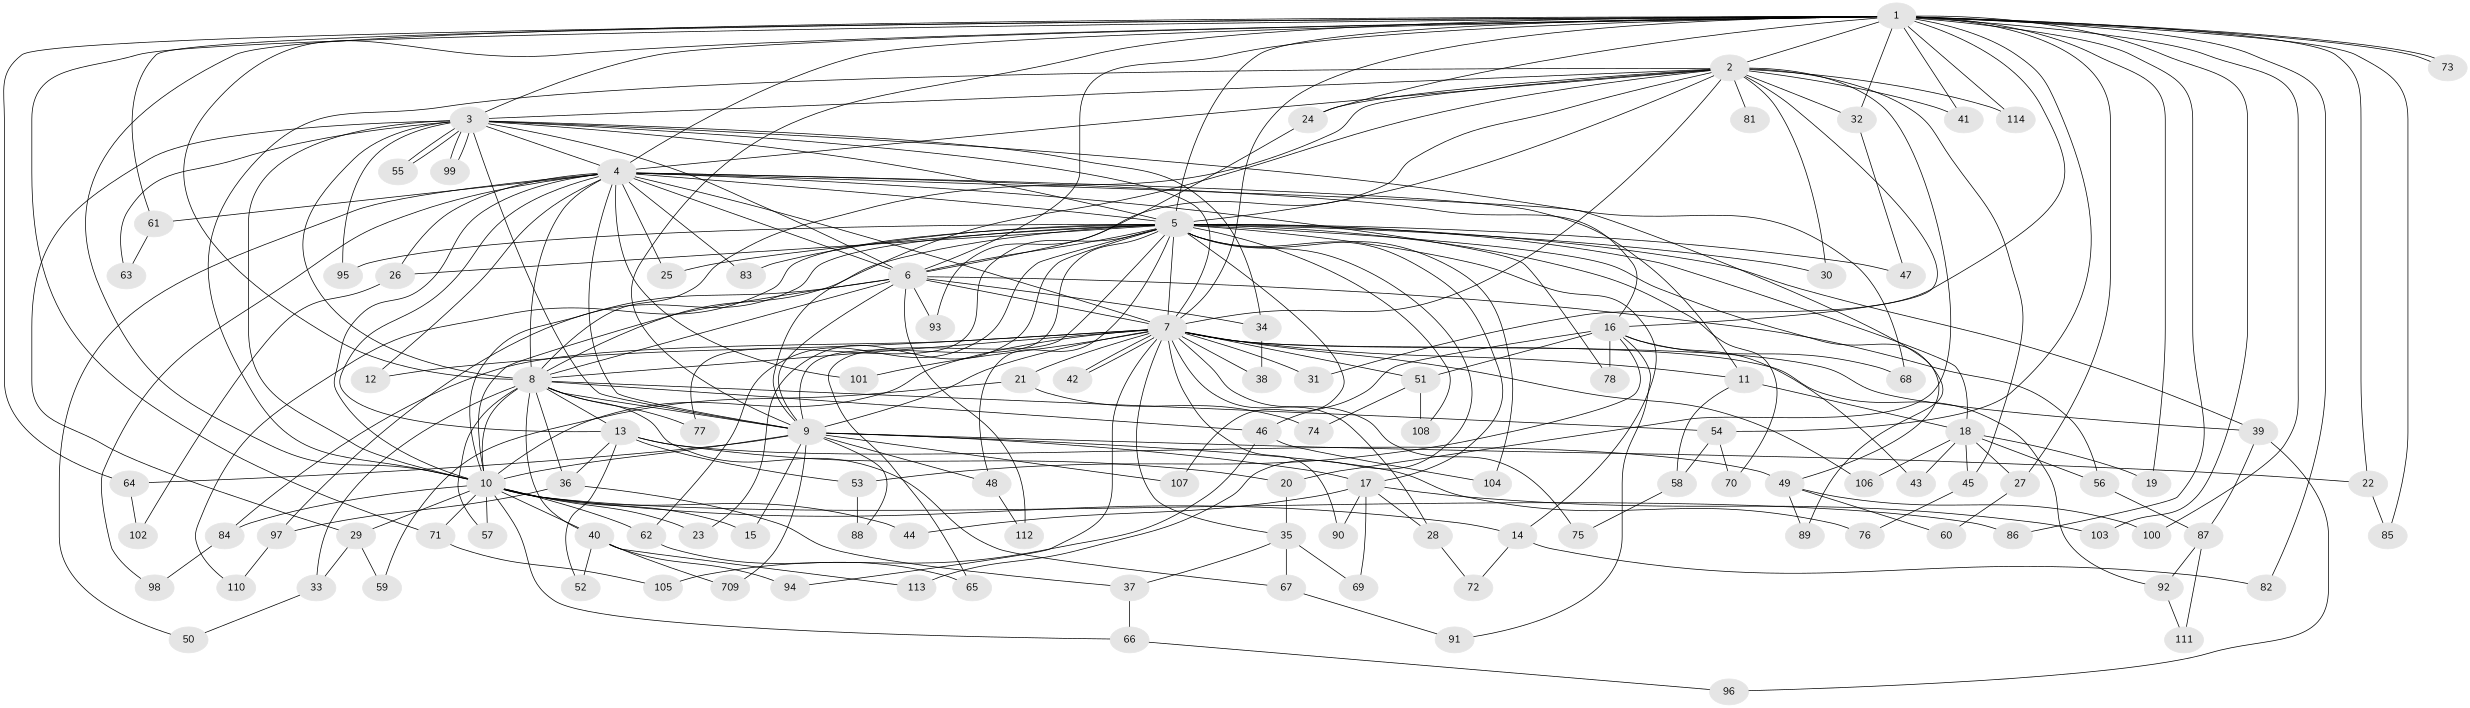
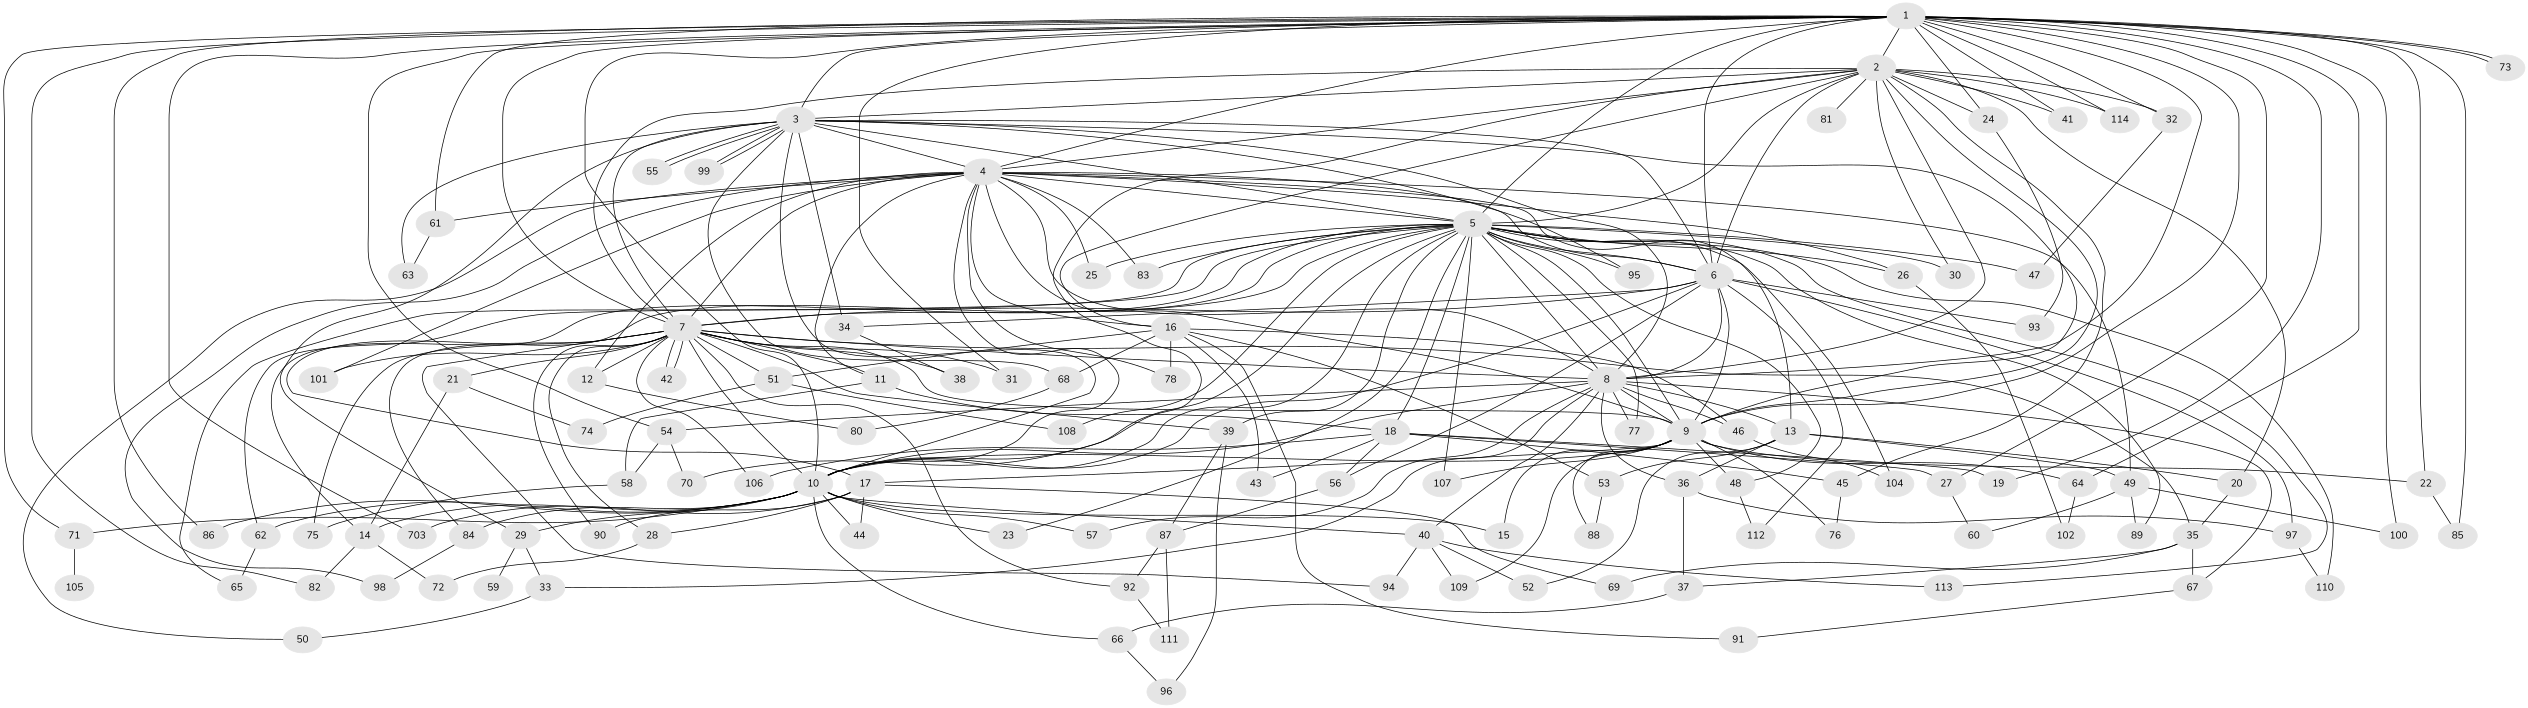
none -> (857, 432)
(509, 441) -> (411, 455)
(2100, 536) -> (417, 536)
(938, 562) -> none
(730, 588) -> (1459, 588)
